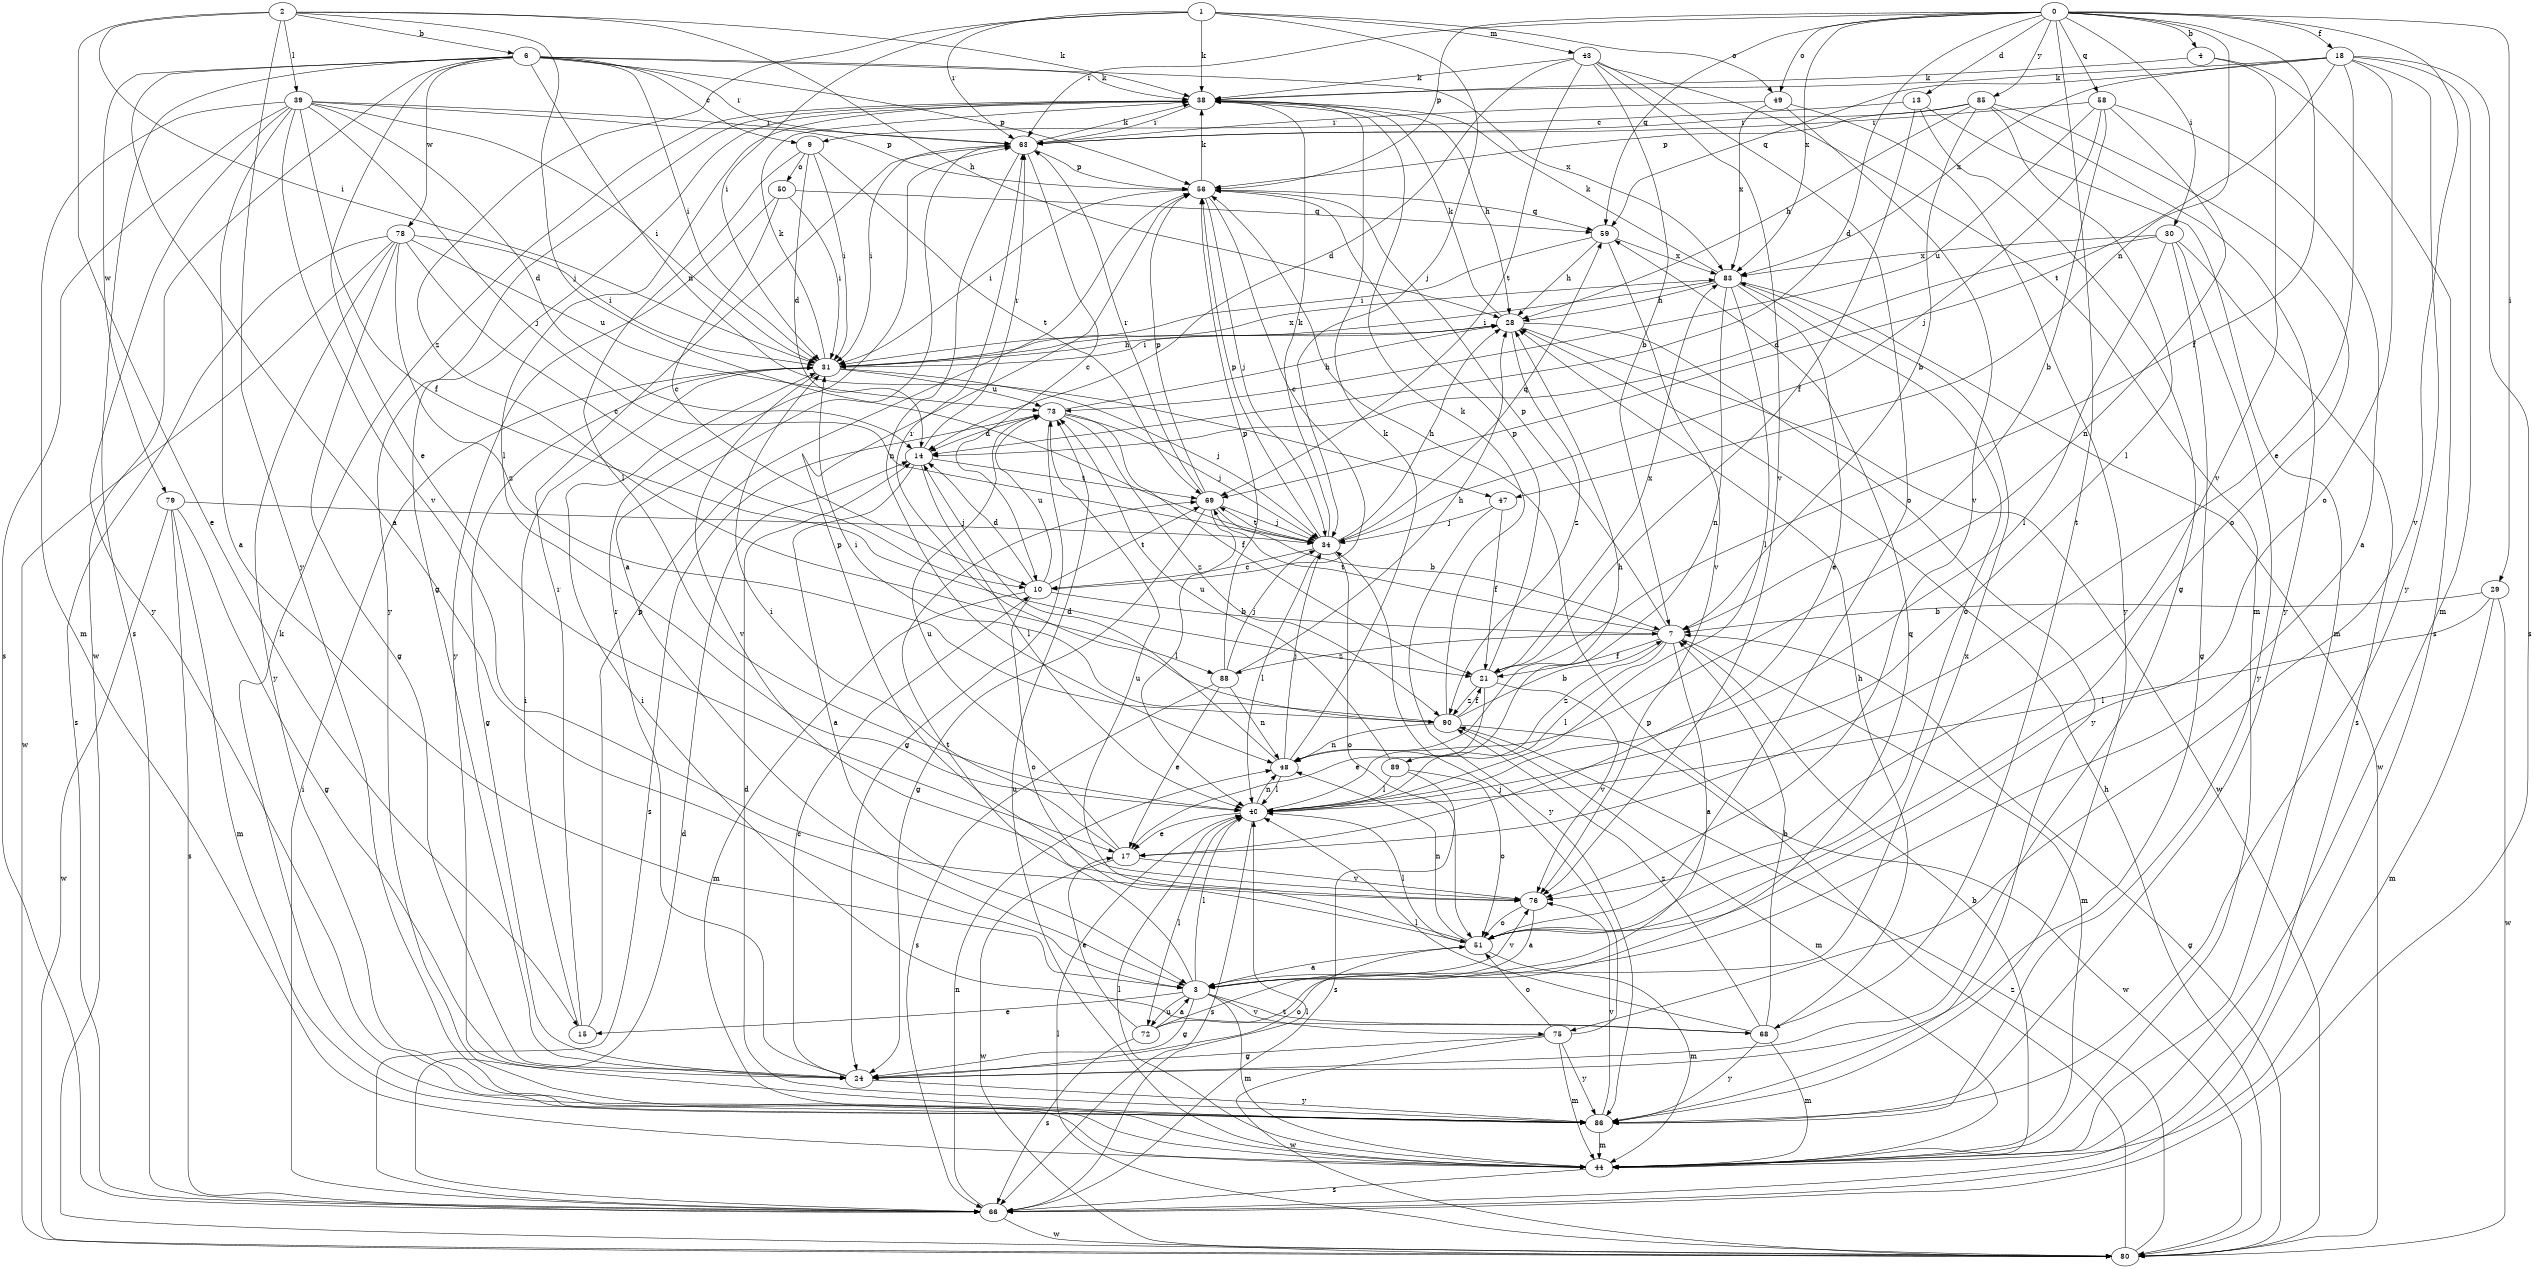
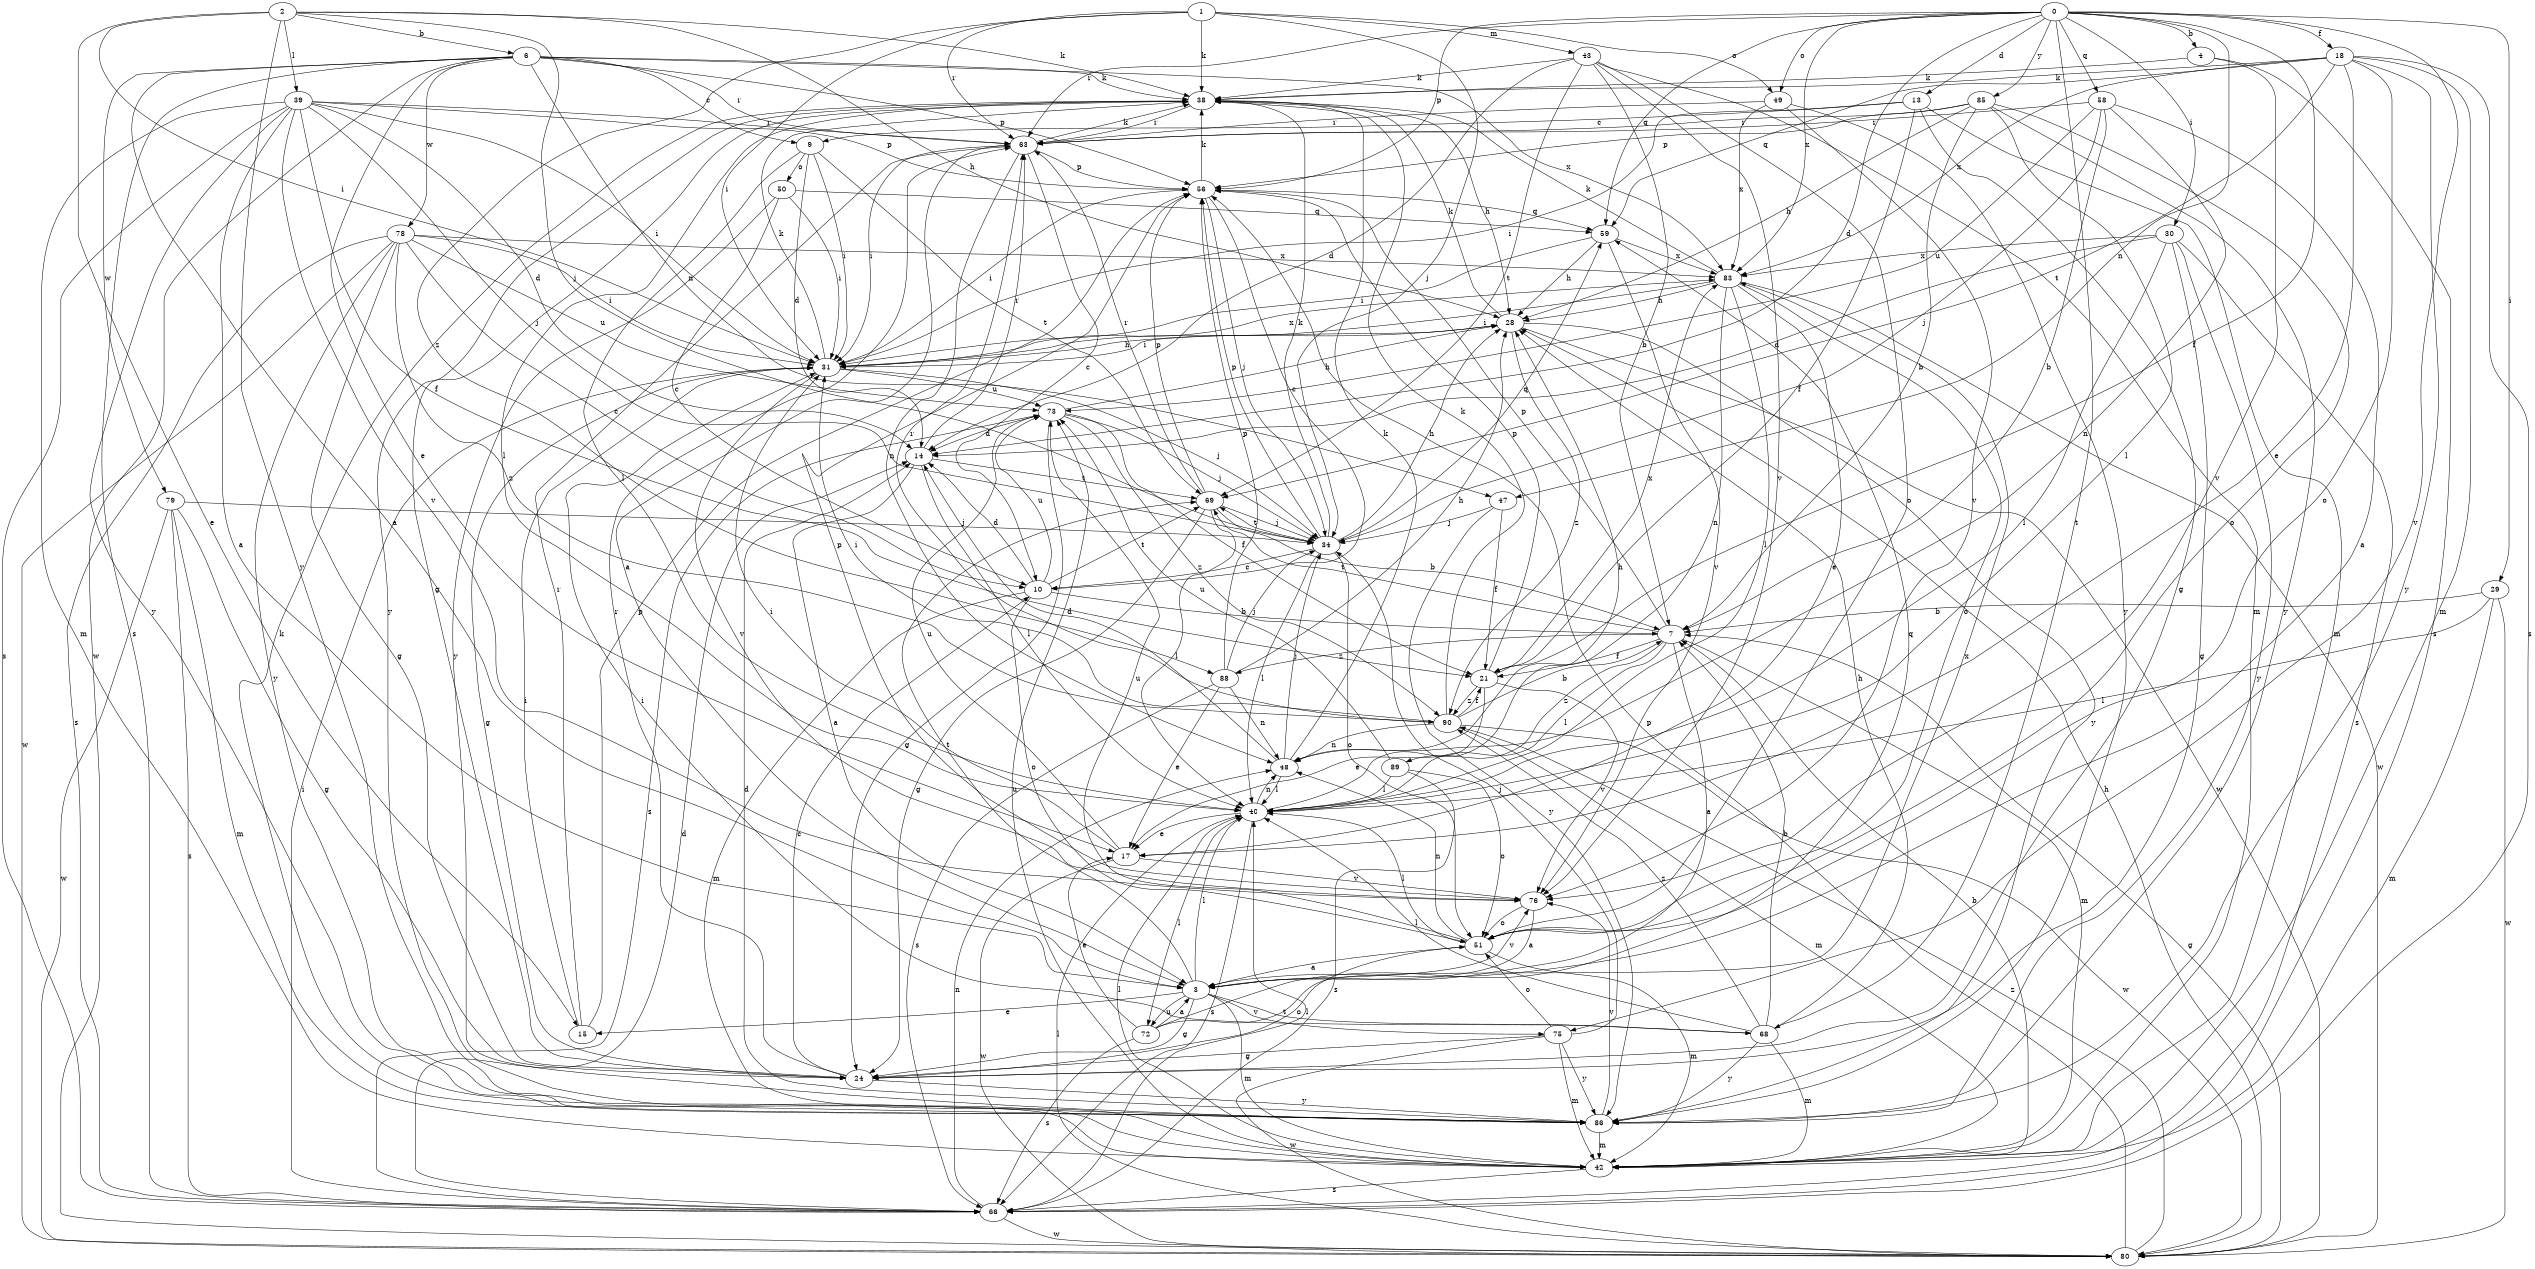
(679, 191) -> (1388, 242)
none -> (1029, 255)
(1599, 1168) -> (1599, 1168)
